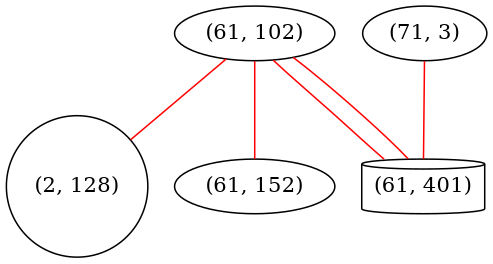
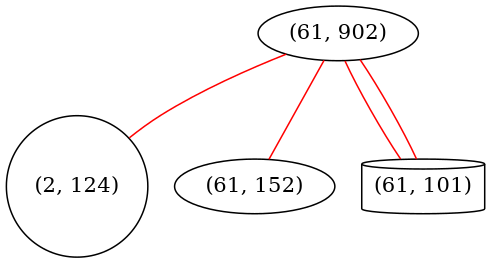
(255, 33) -> (338, 33)
(425, 33) -> none
(77, 186) -> (77, 186)
(423, 186) -> (423, 186)
